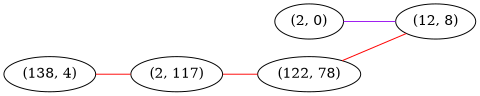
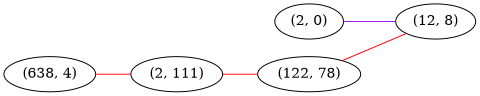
(50, 74) -> (50, 74)
(177, 74) -> (177, 74)
